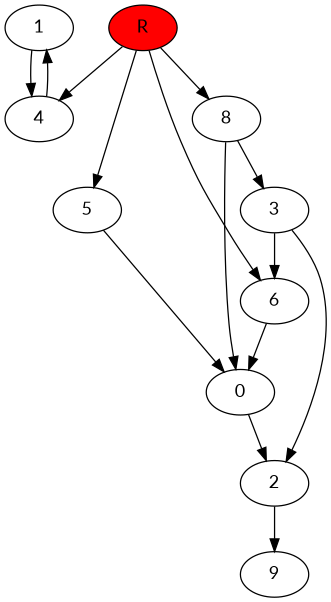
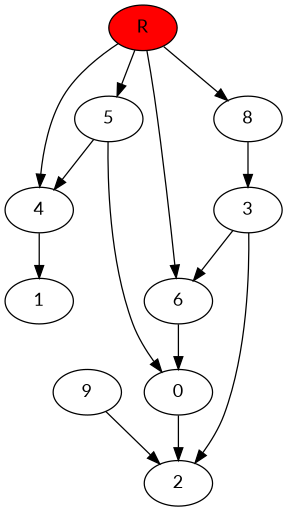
(31, 67) -> (78, 159)
(225, 250) -> none
(275, 523) -> (128, 433)
